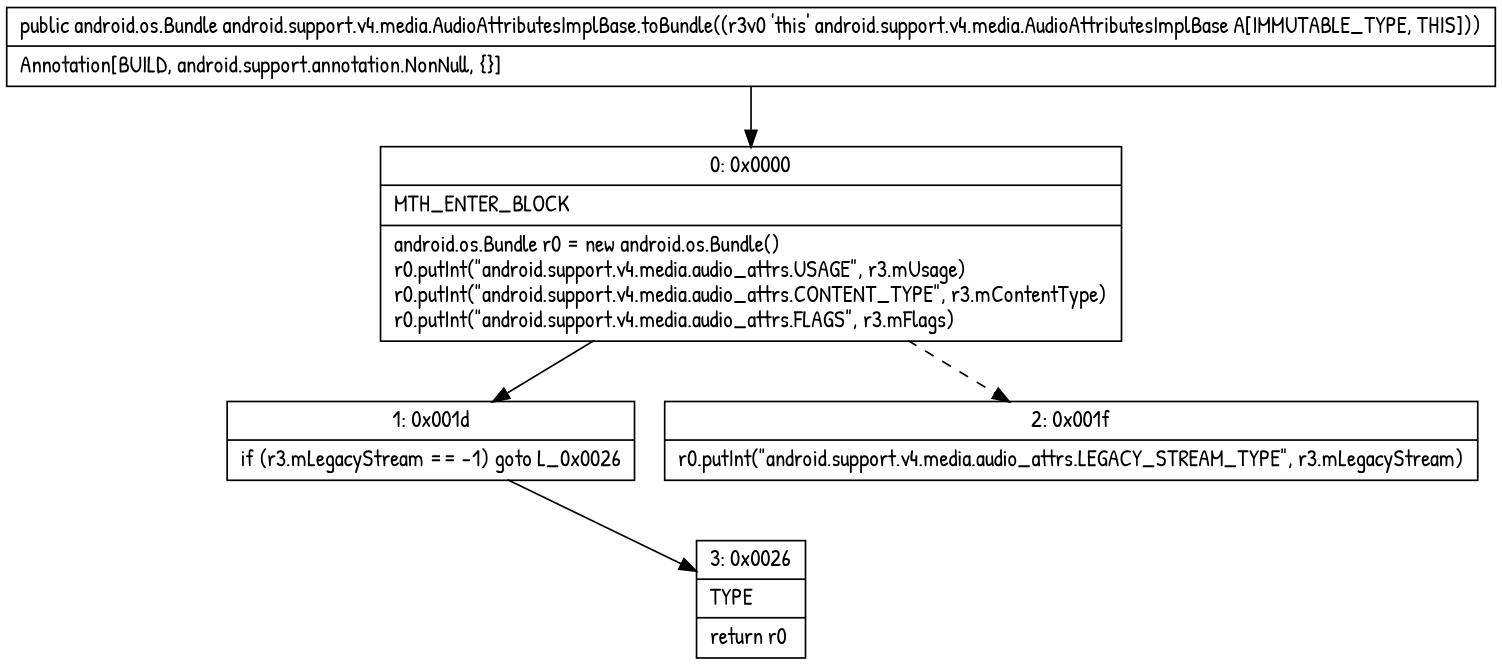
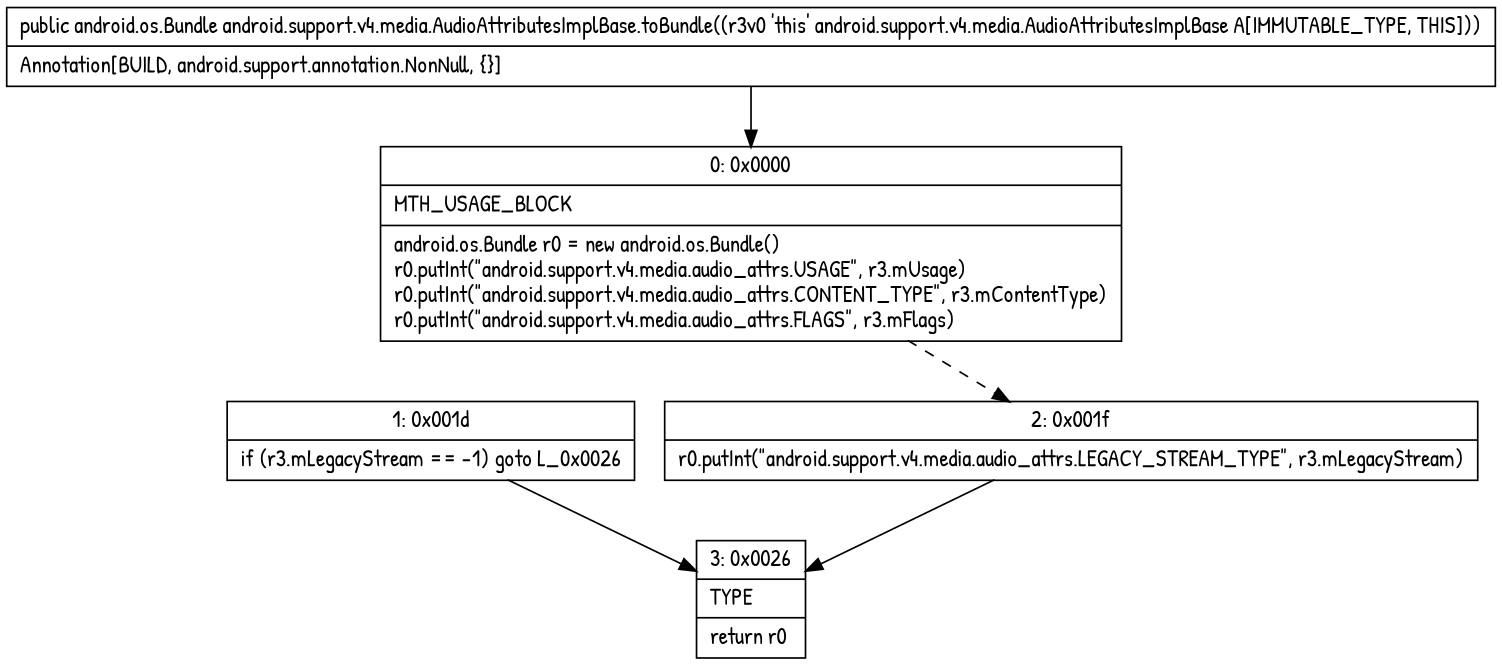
(483, 205) -> (484, 205)
(551, 367) -> none
none -> (908, 522)
